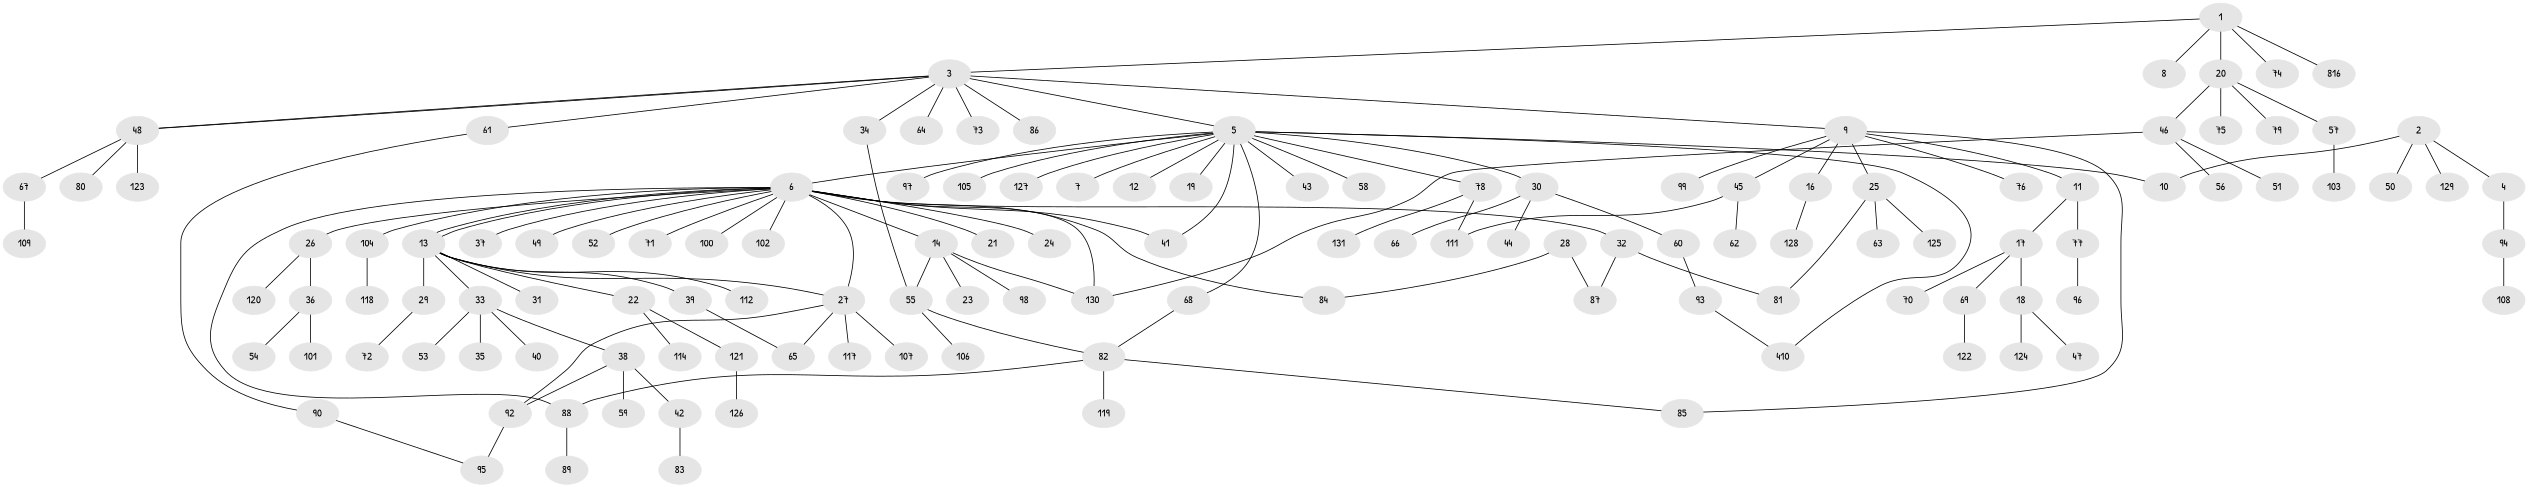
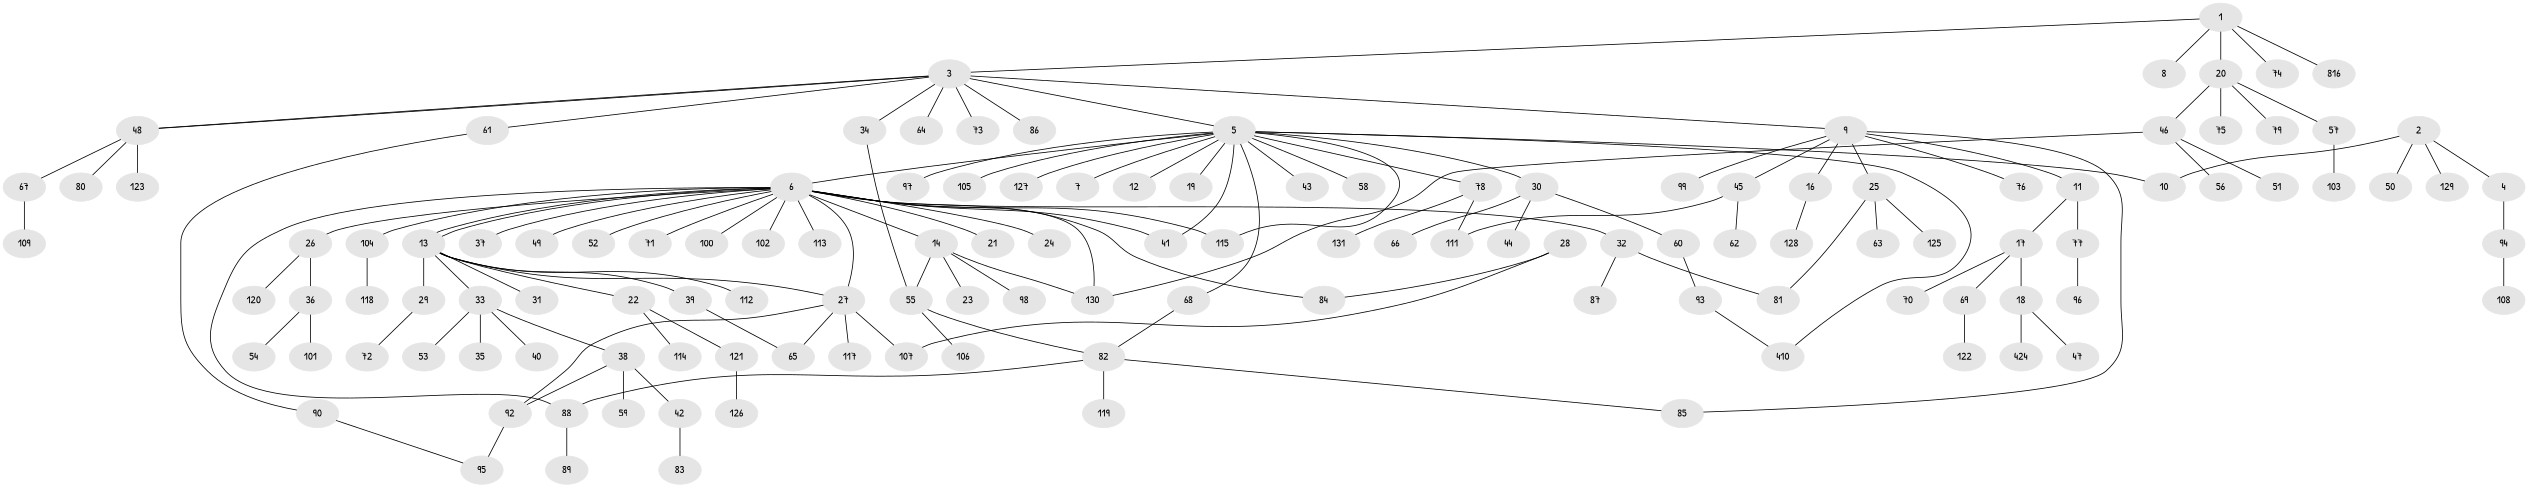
none -> (820, 244)
none -> (1222, 244)
(1580, 272) -> (1239, 326)
(2021, 357) -> (2021, 357)
